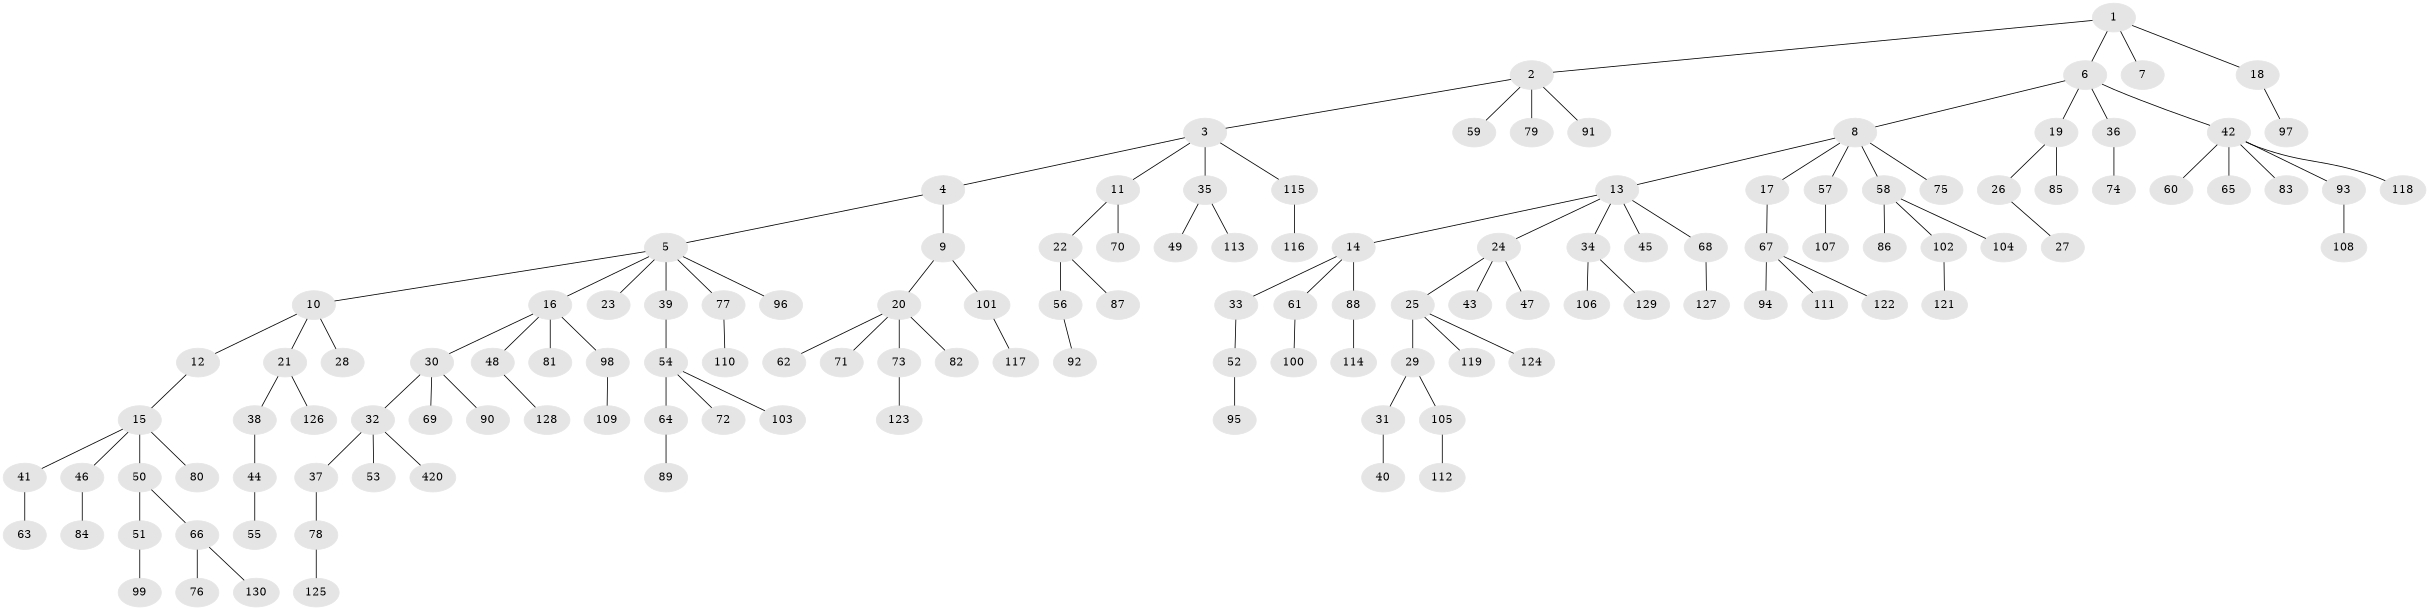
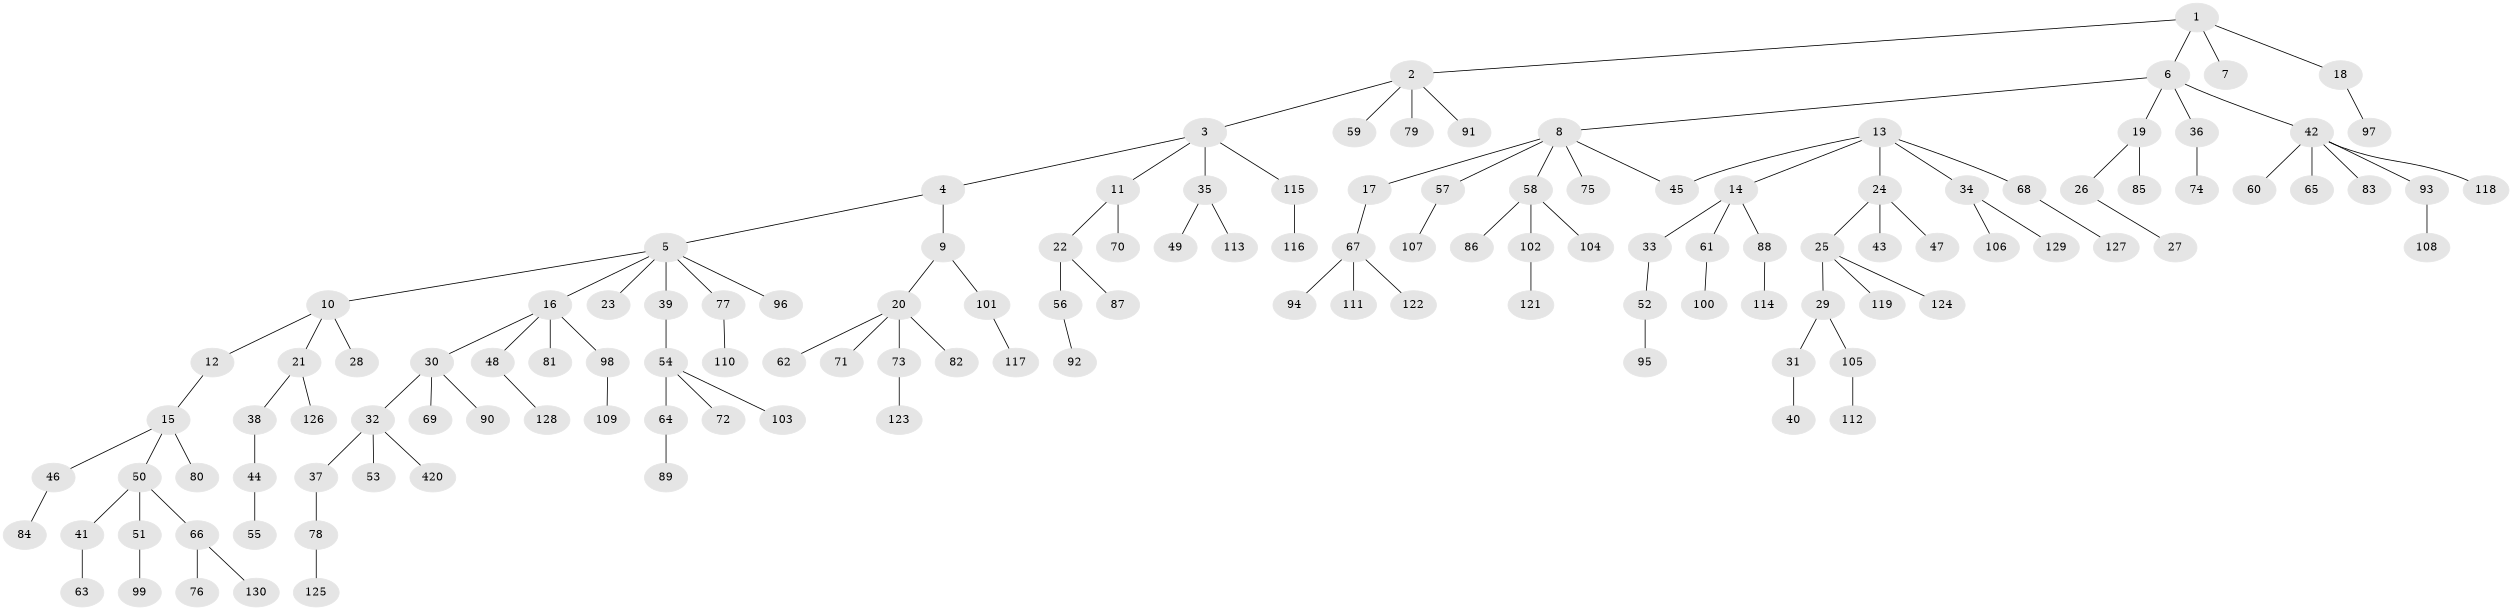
(1736, 161) -> (1618, 161)
(82, 449) -> (111, 506)
